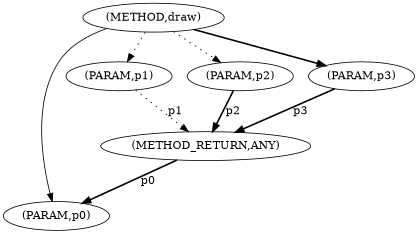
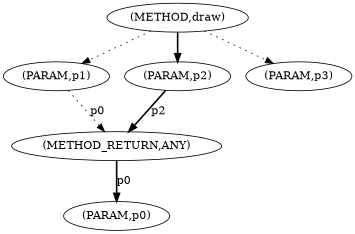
(194, 45) -> (178, 43)
(256, 46) -> (235, 46)
(45, 97) -> none
(289, 109) -> none
(176, 111) -> (98, 111)
